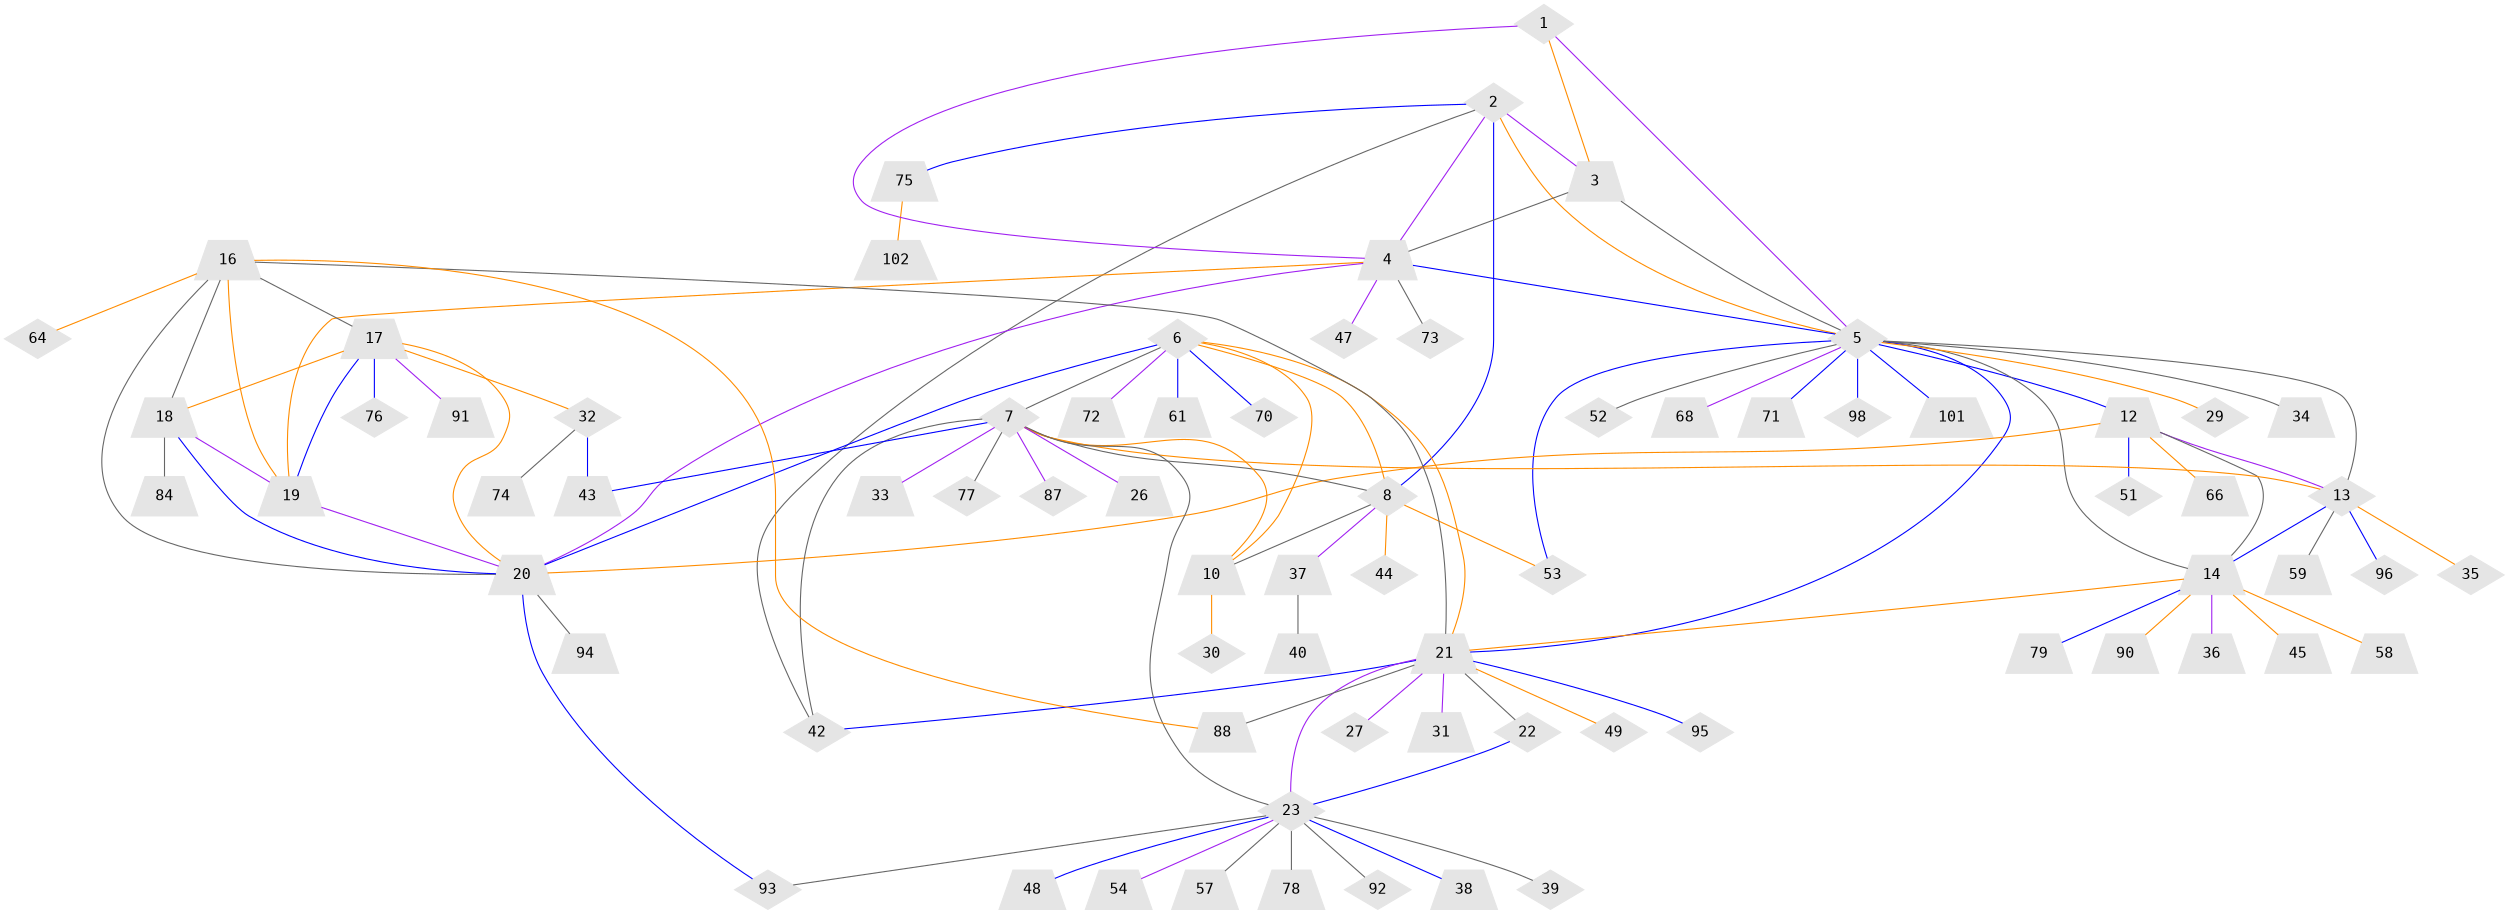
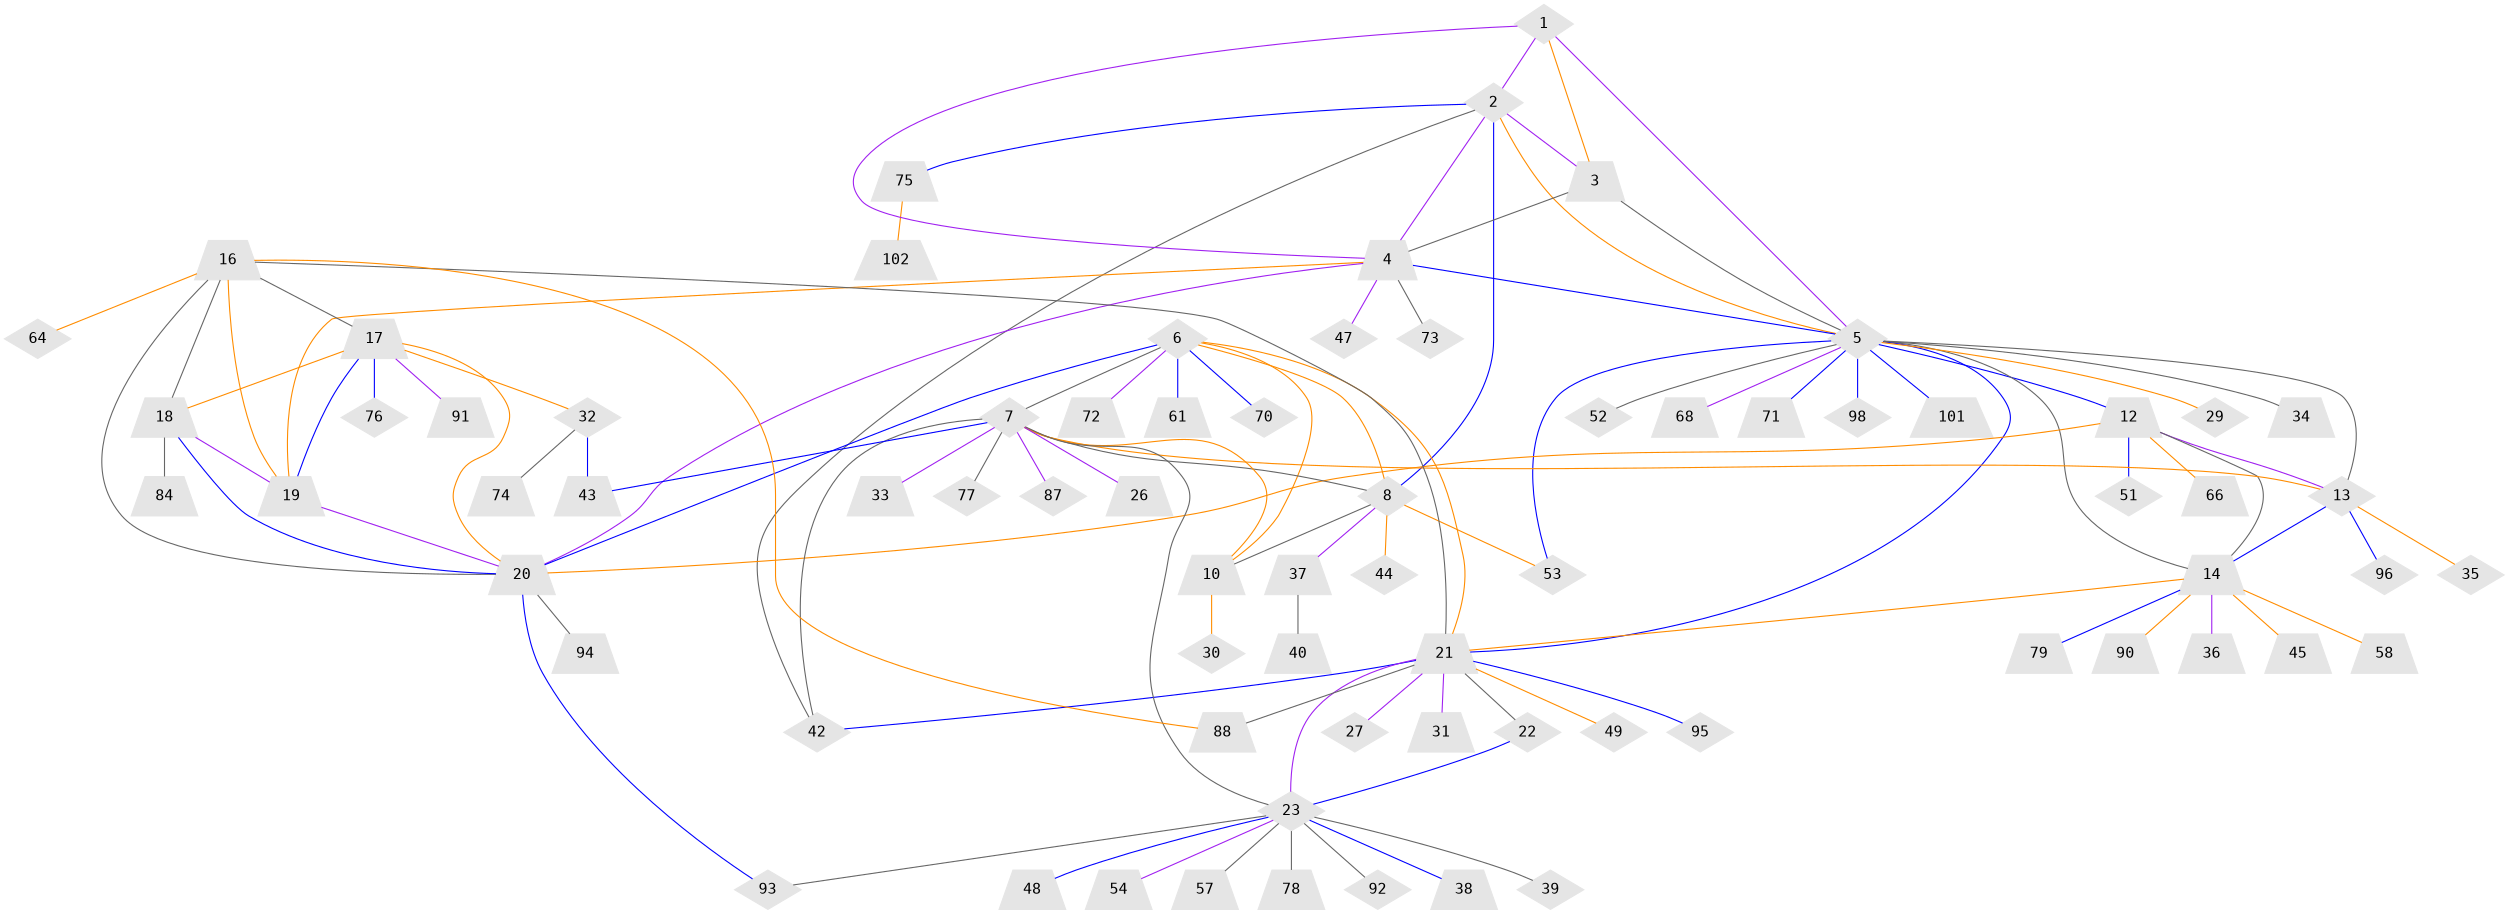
none -> (1519, 63)
(2298, 575) -> none
